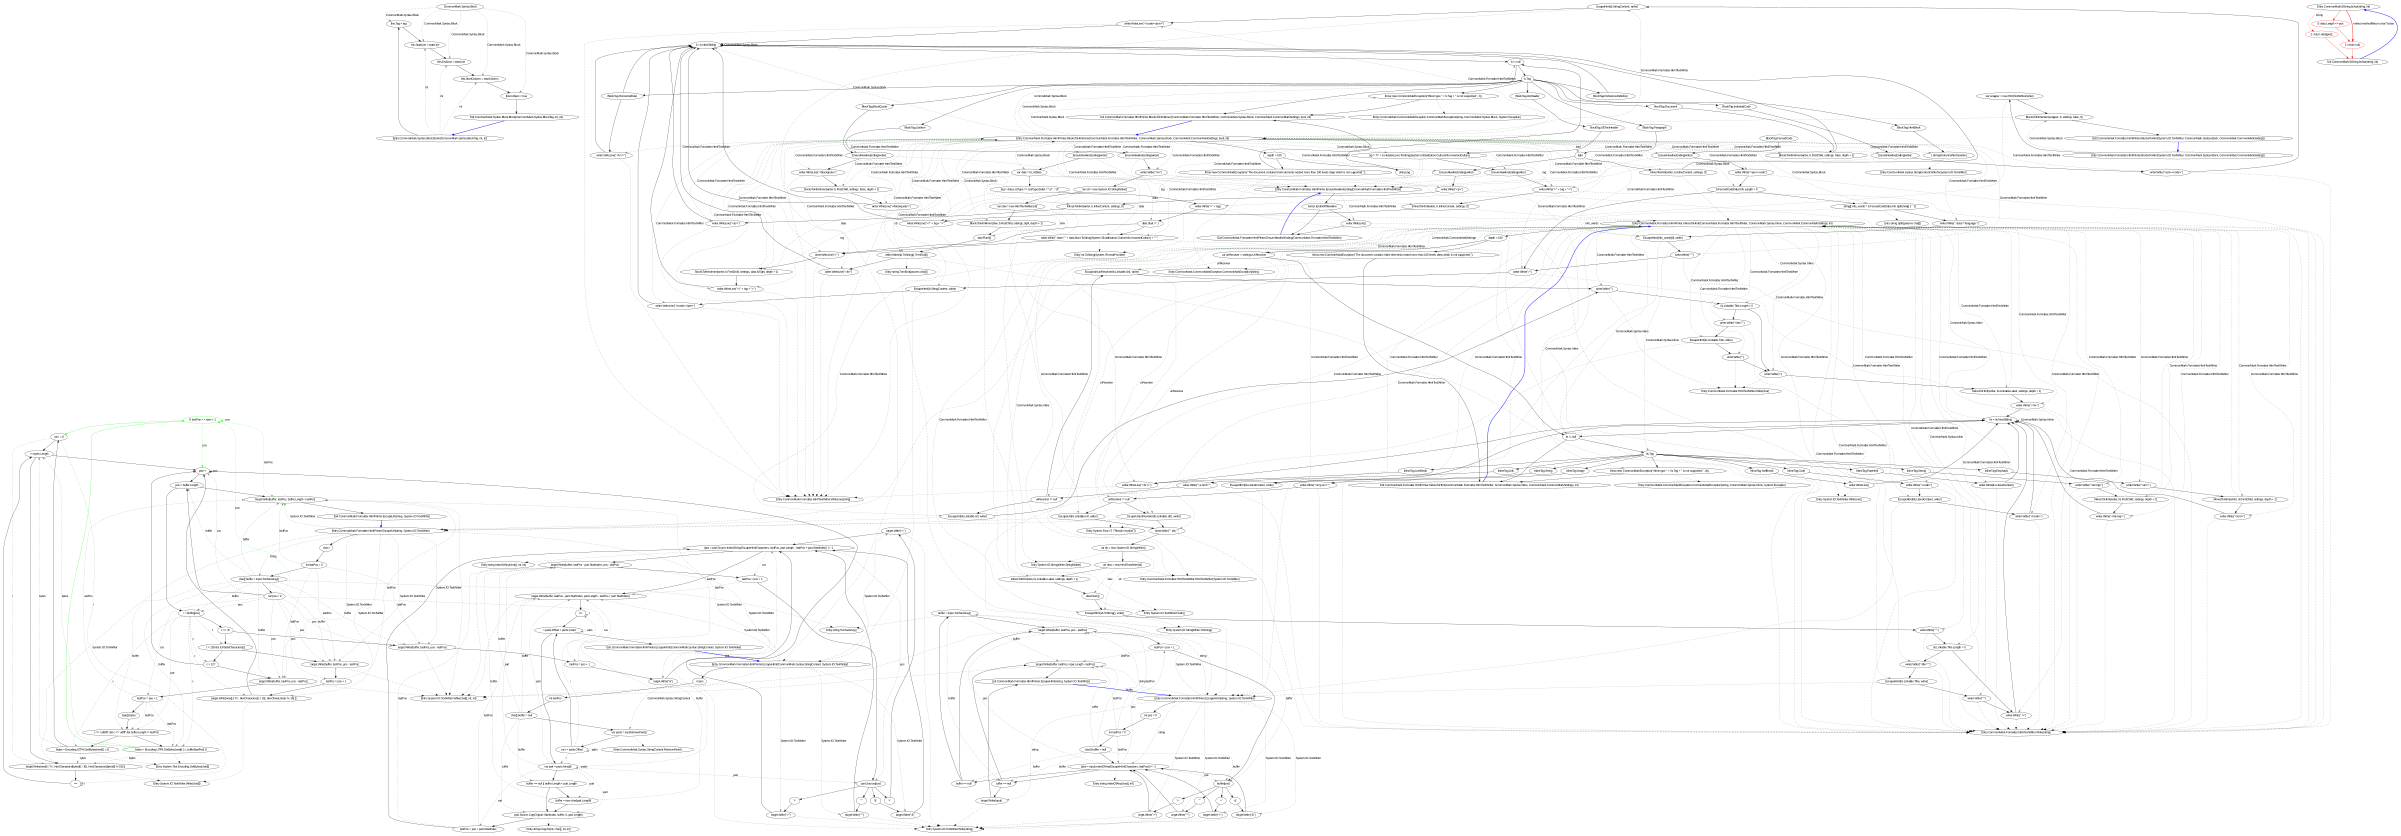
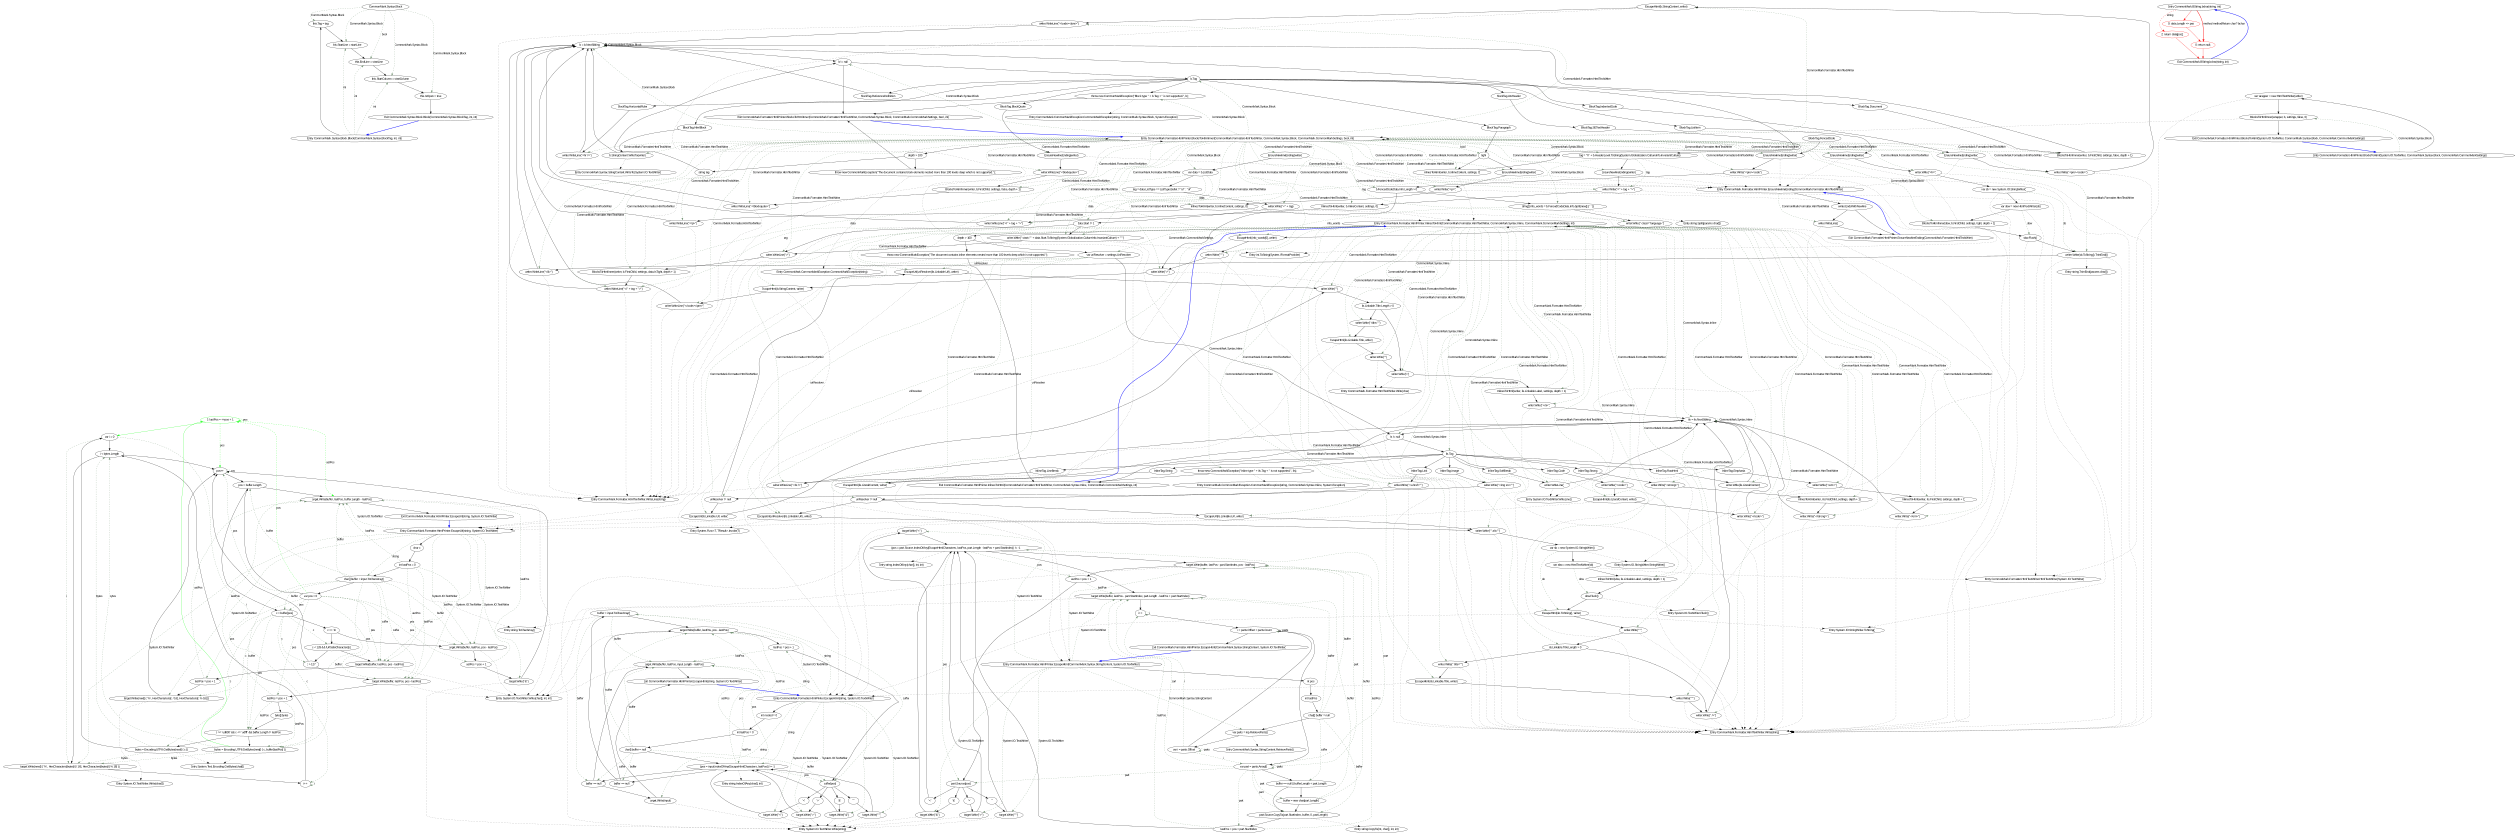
(468, 34) -> (384, 34)
(645, 54) -> (594, 107)
(1151, 716) -> (769, 716)
